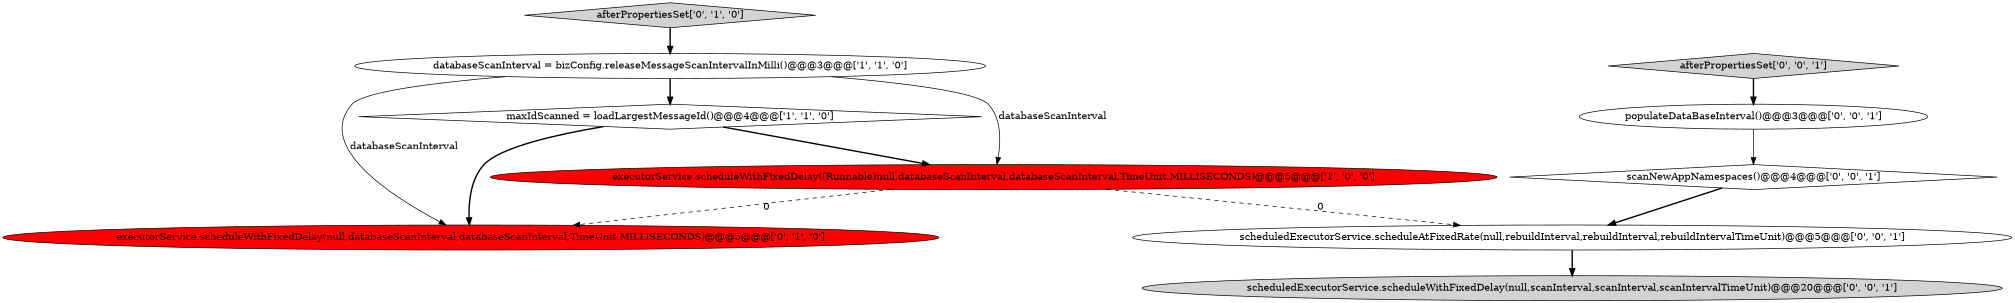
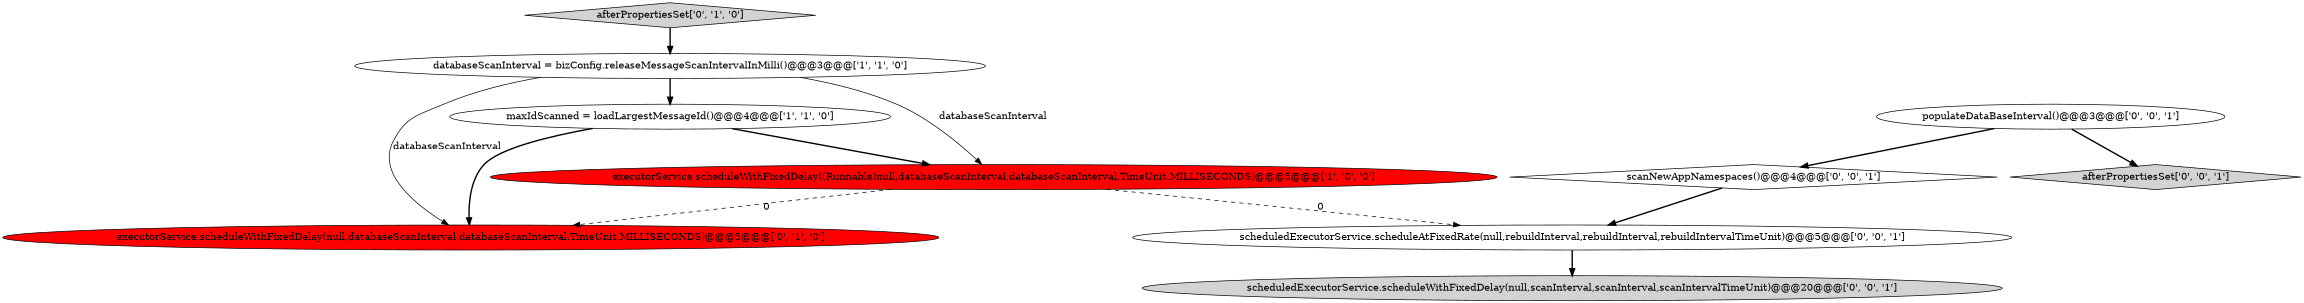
(1753, 88) -> (2101, 146)
(670, 117) -> (670, 117)
(1753, 143) -> (1901, 147)
